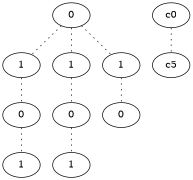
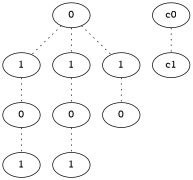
(171, 65) -> (171, 65)
